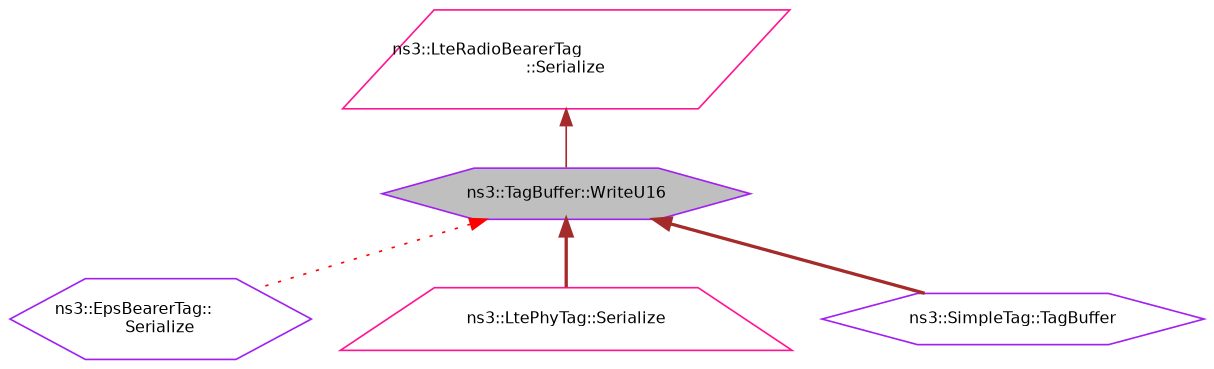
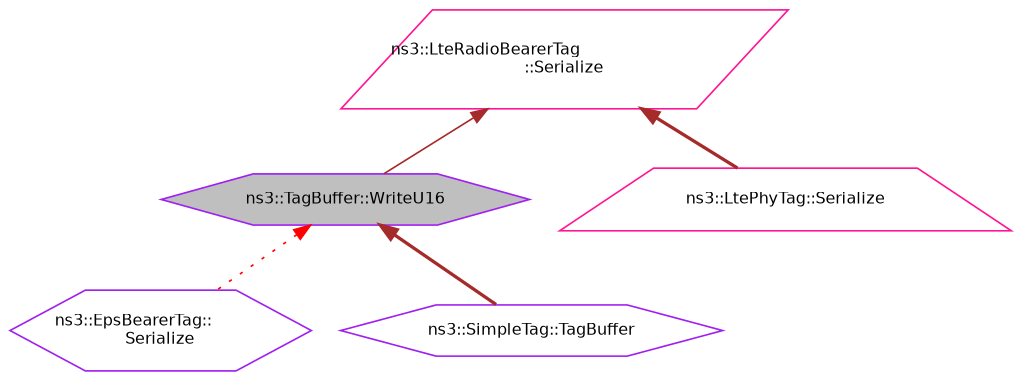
(566, 262) -> (697, 143)
